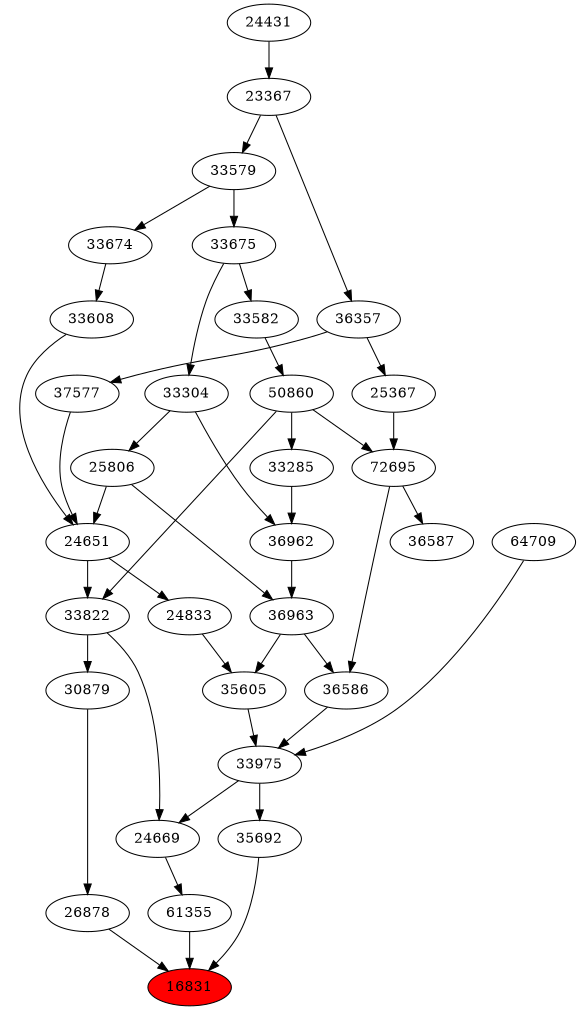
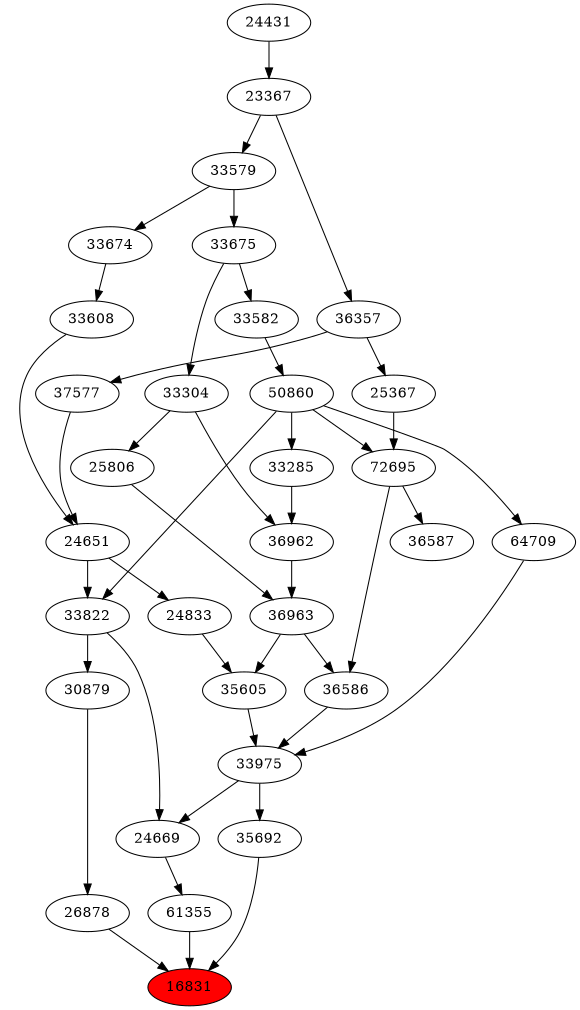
none -> (430, 444)
(102, 500) -> none
